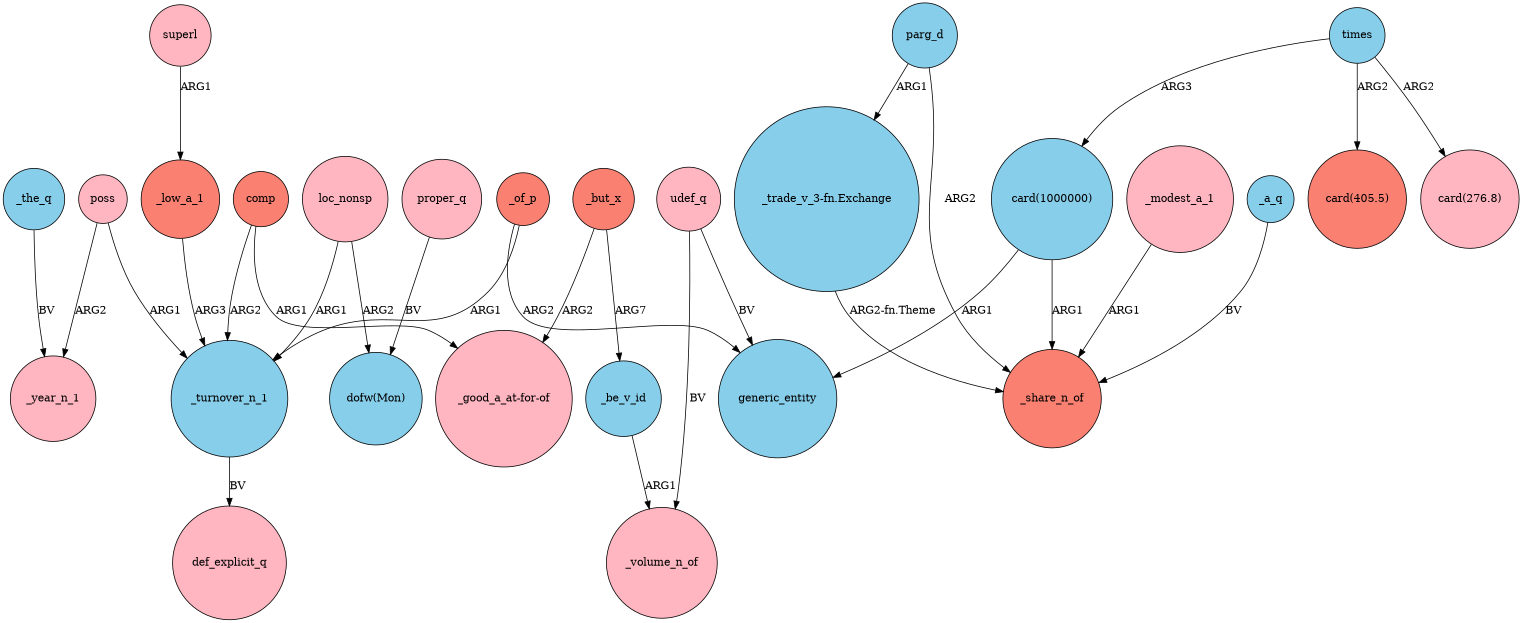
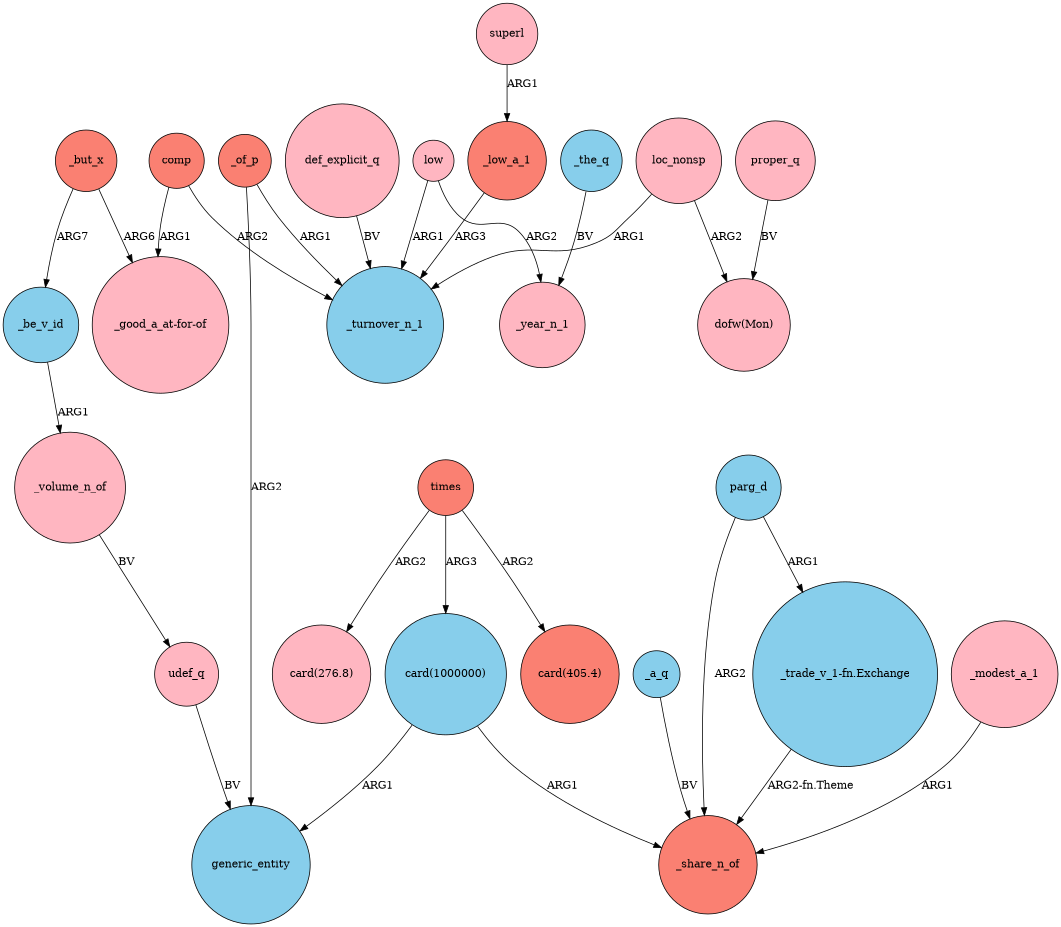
(1357, 35) -> (446, 488)
(103, 199) -> (433, 161)
(827, 199) -> (845, 674)
(1357, 199) -> (570, 674)
(578, 311) -> (139, 237)
(688, 367) -> (132, 587)
(376, 399) -> (744, 325)
(229, 478) -> (363, 238)
